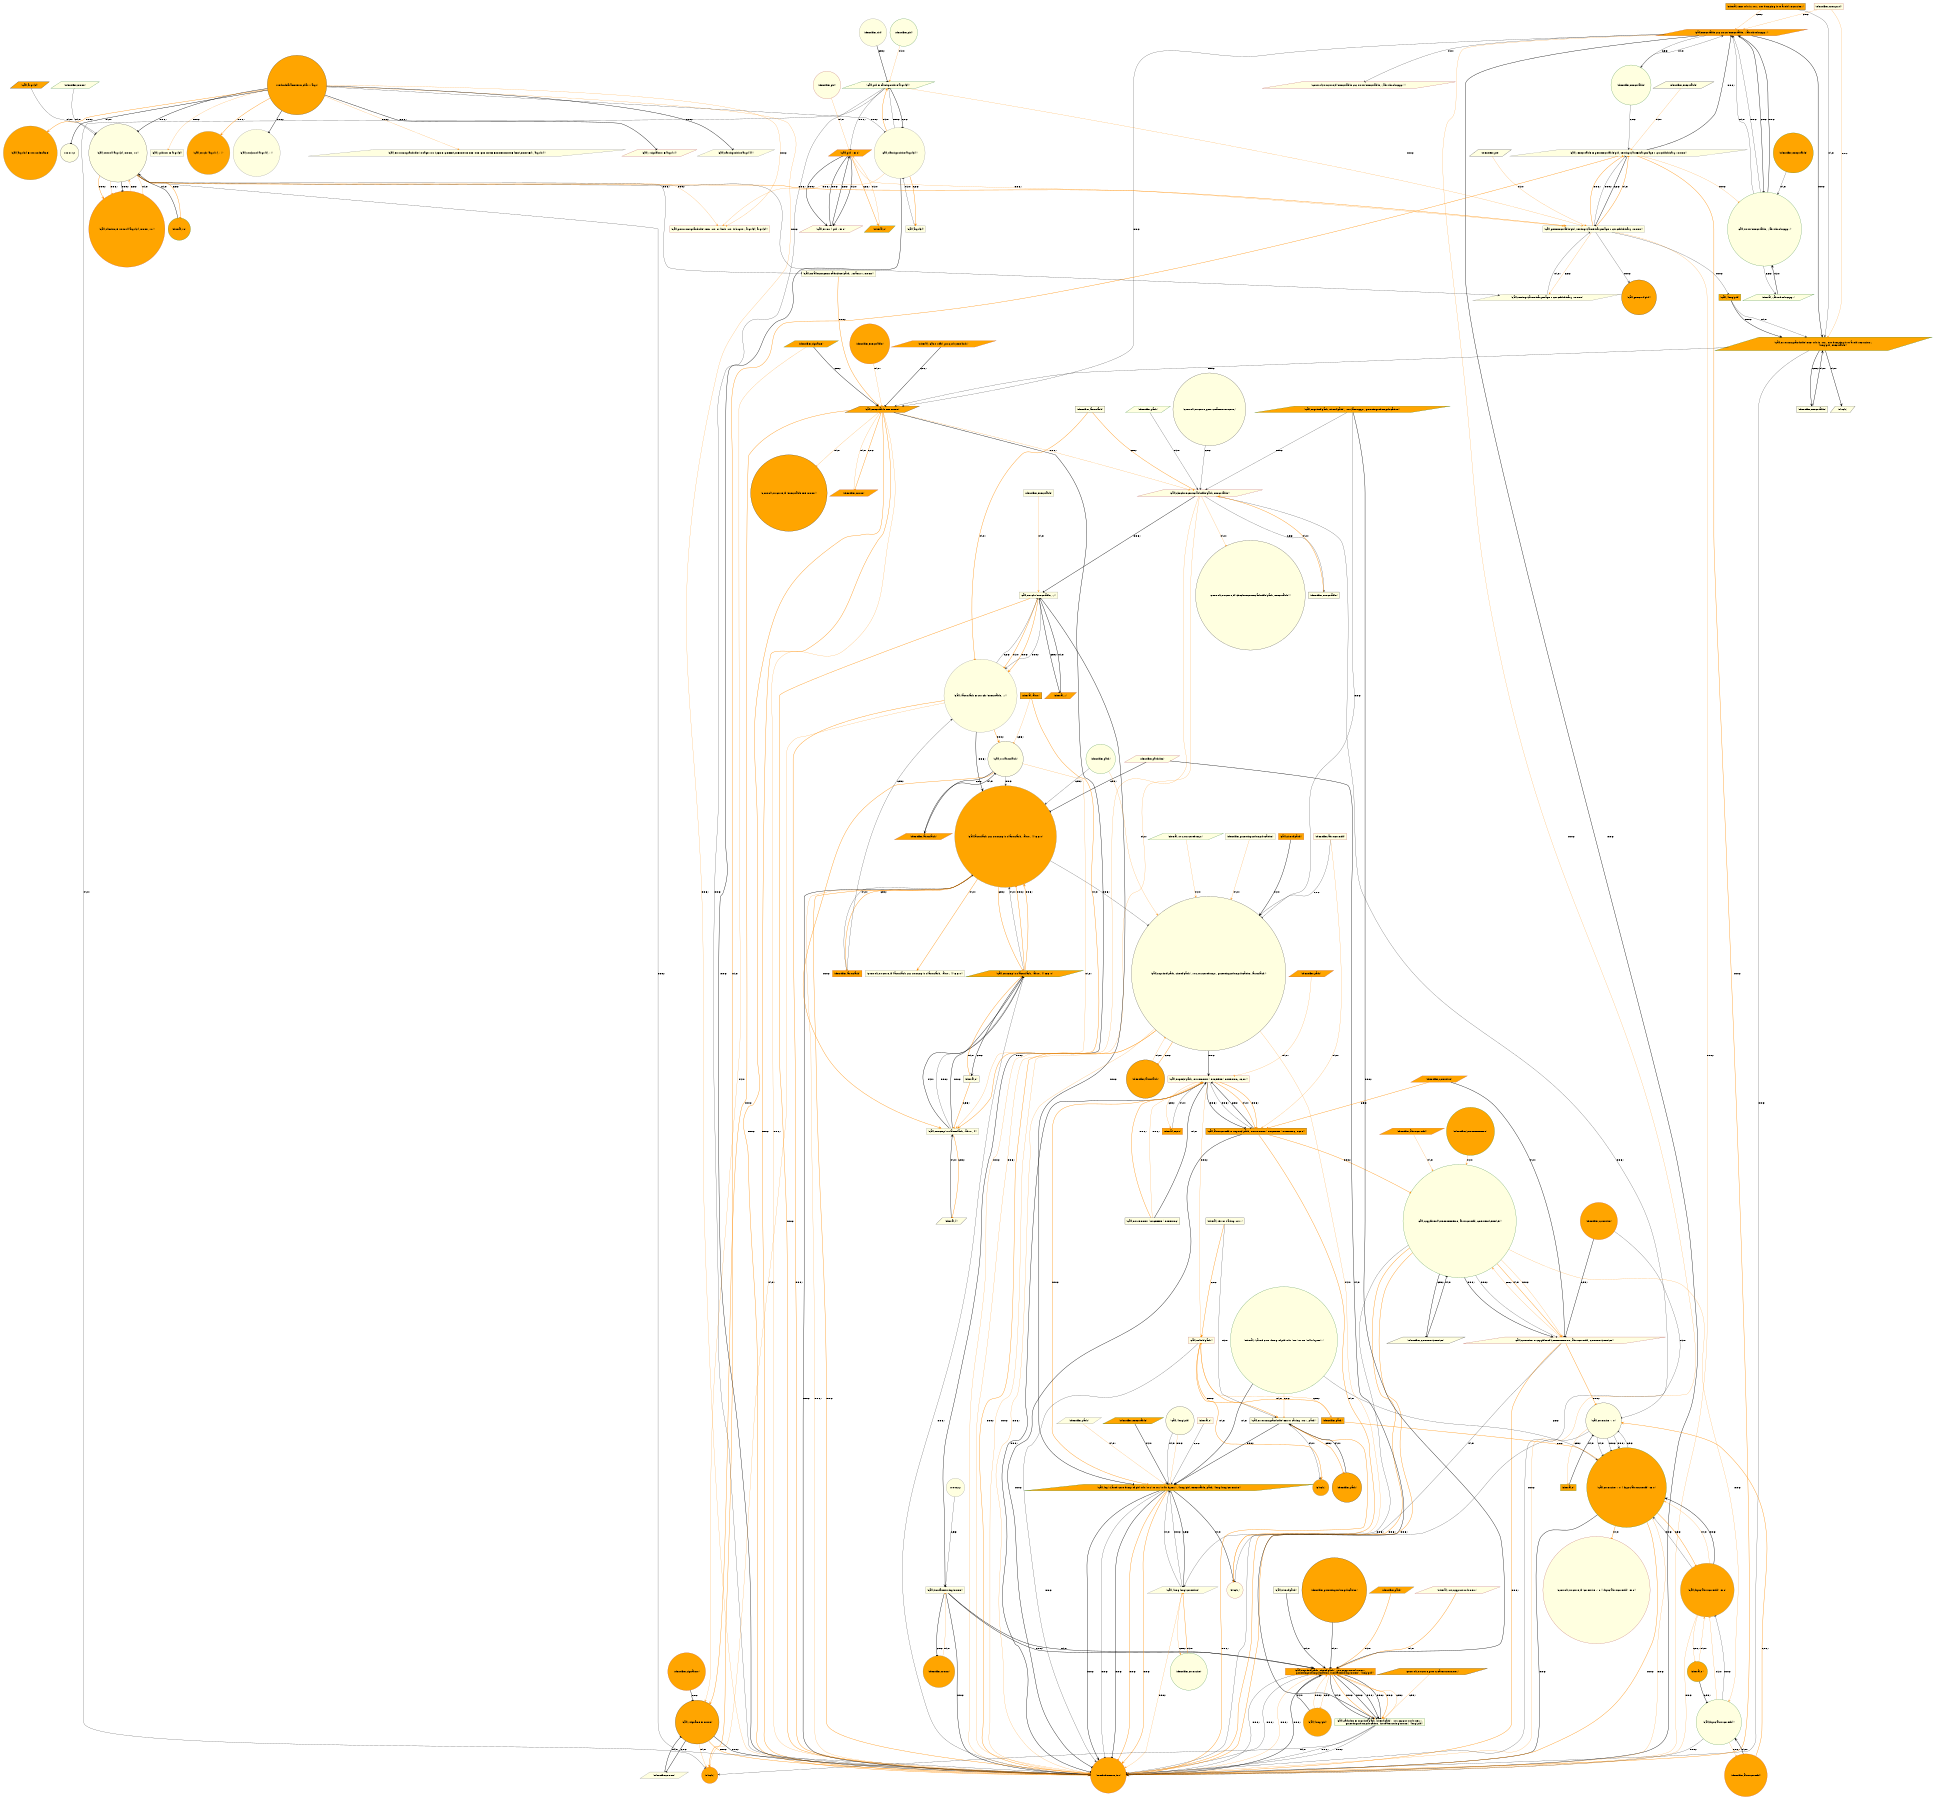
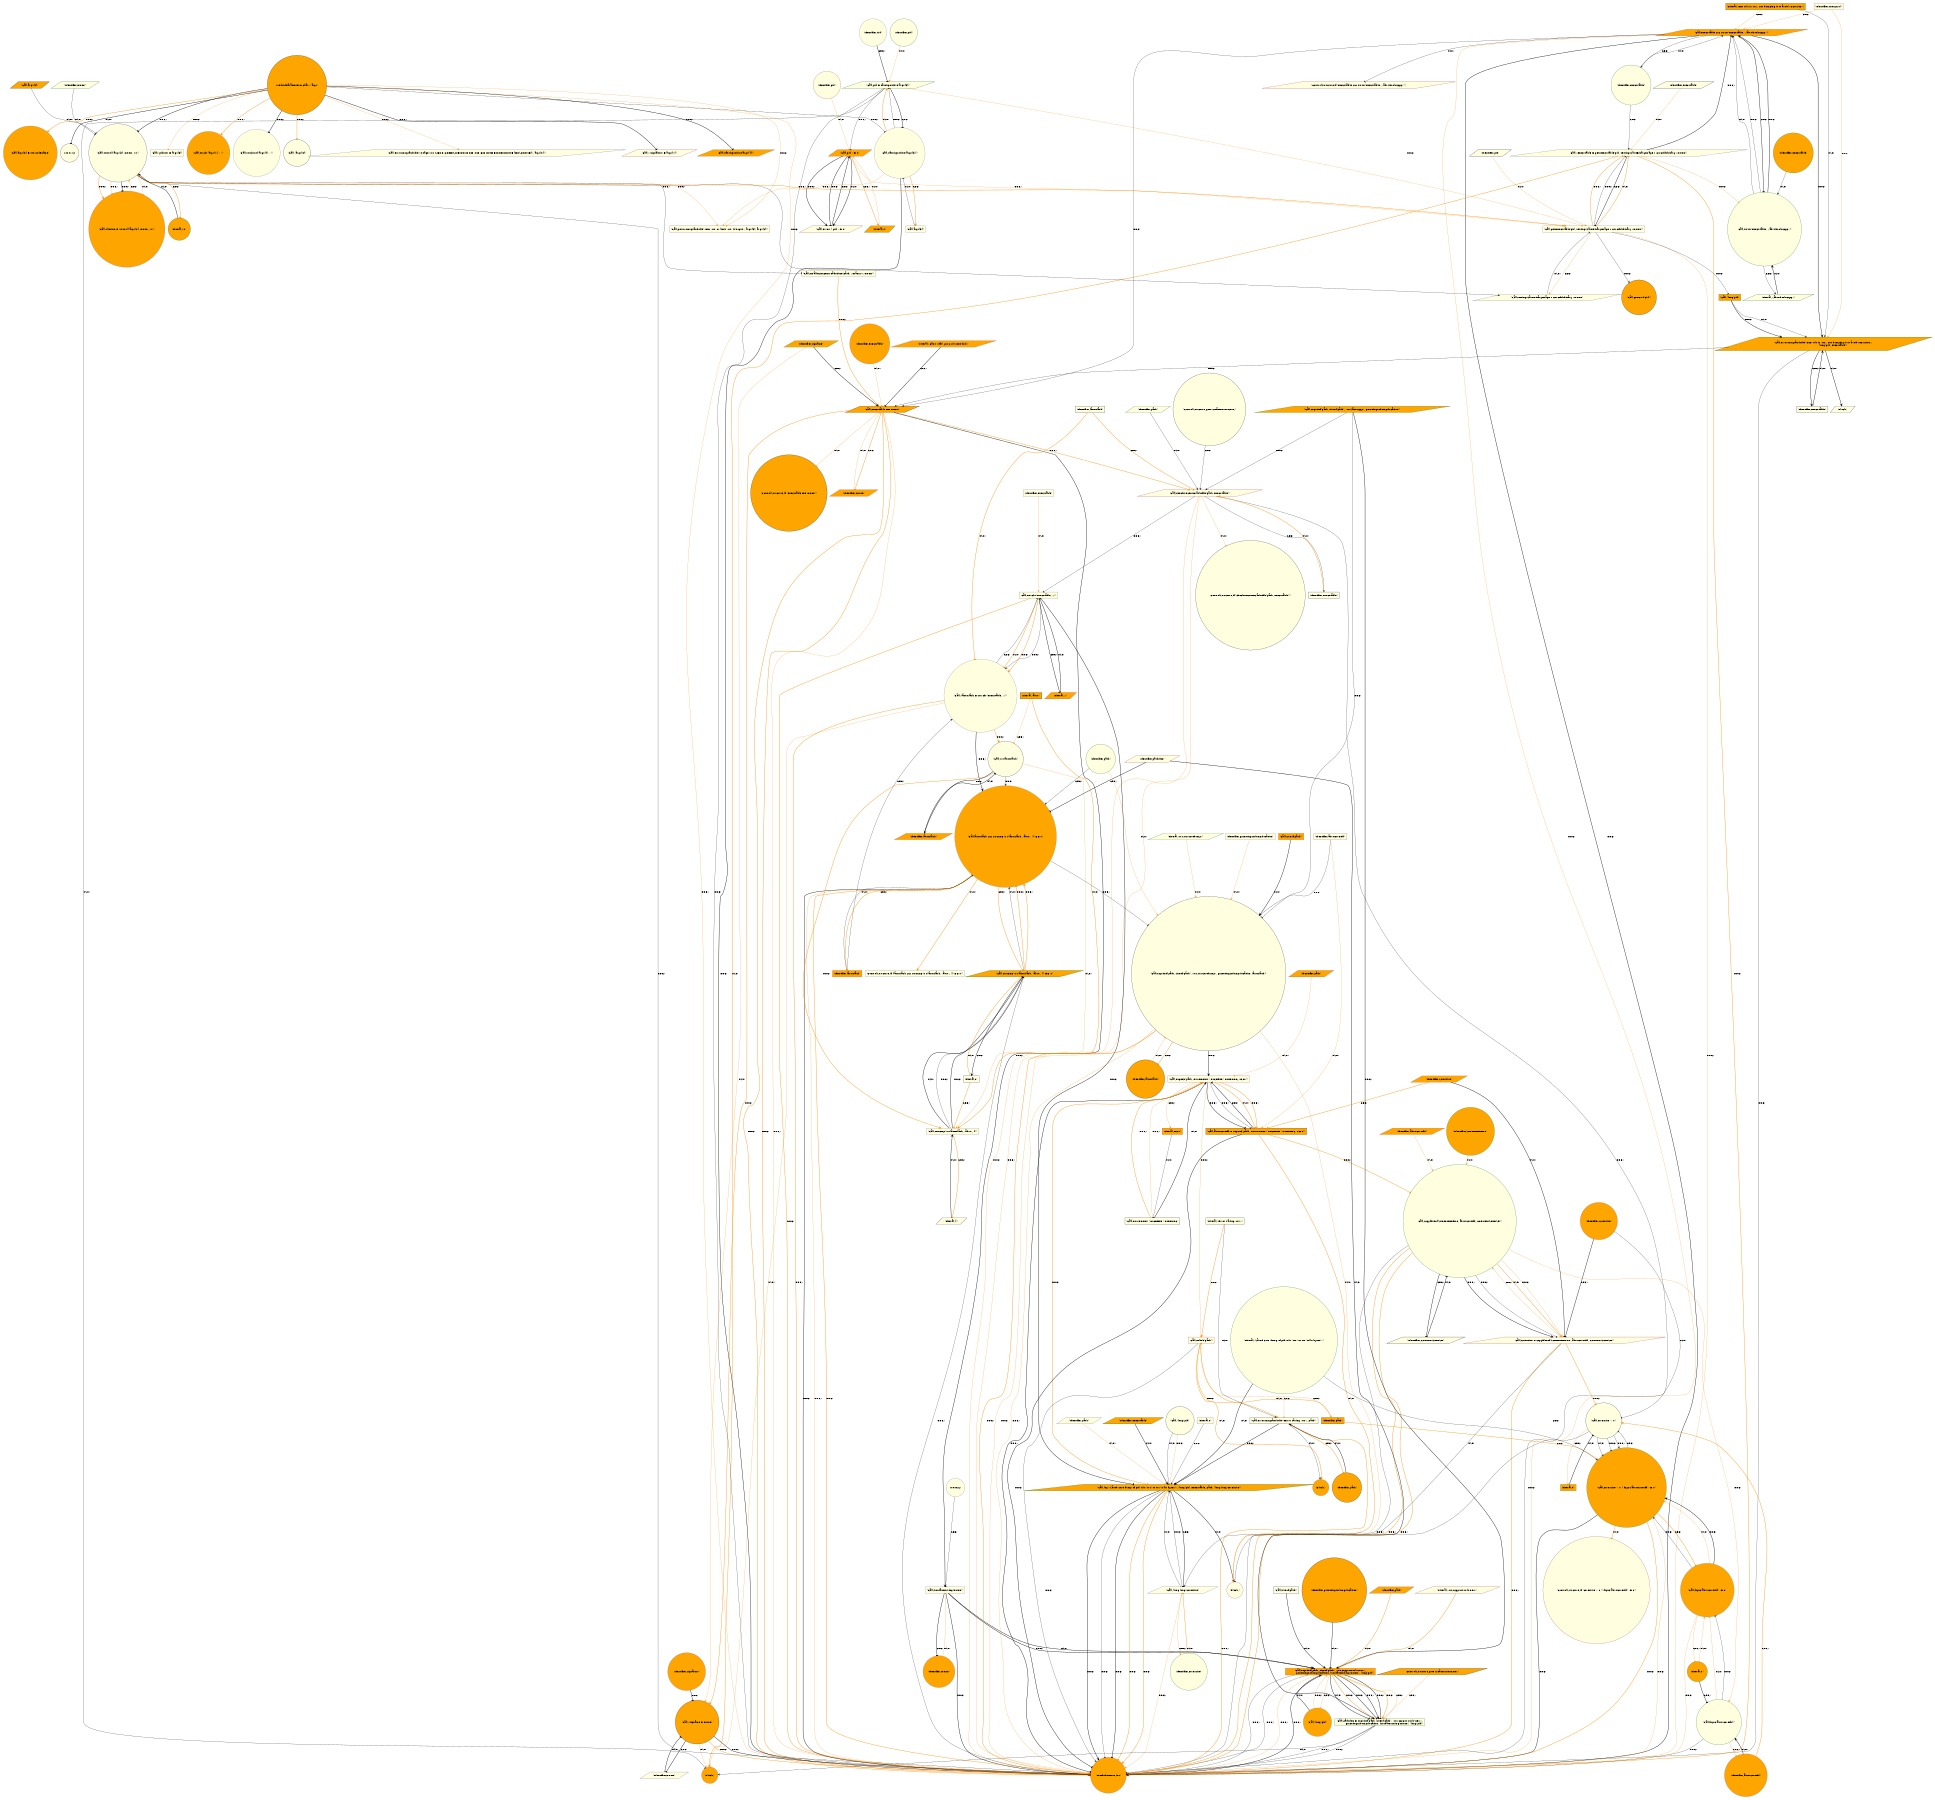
none -> (297, 153)
(736, 153) -> (736, 153)
(1042, 449) -> (1042, 449)
(1120, 544) -> (1120, 544)
(1180, 1101) -> (1163, 1176)
